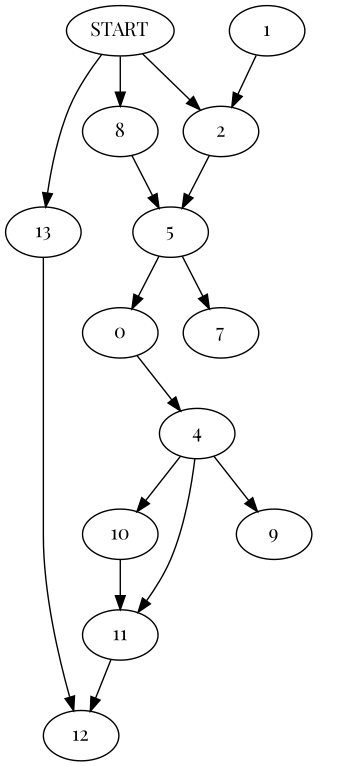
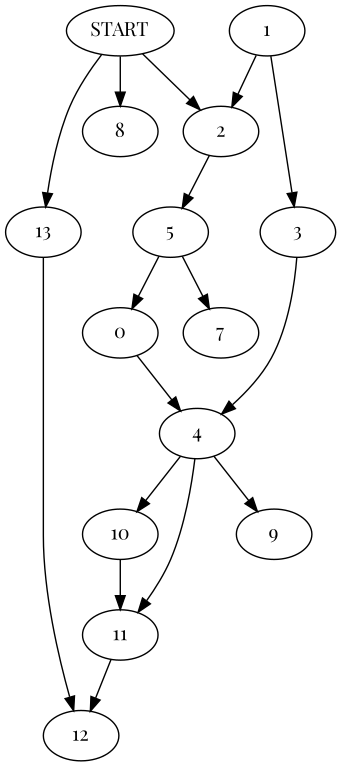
(142, 176) -> none
none -> (298, 232)
